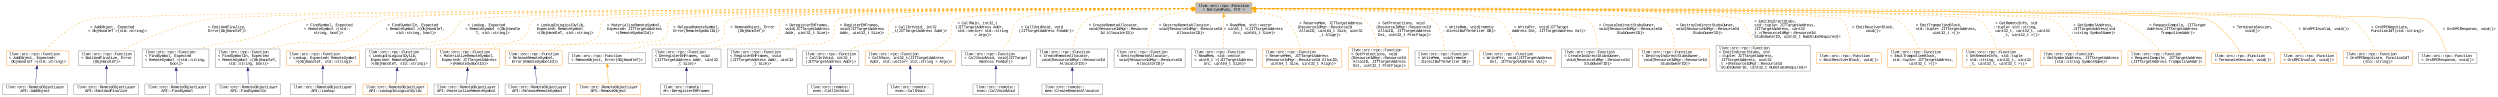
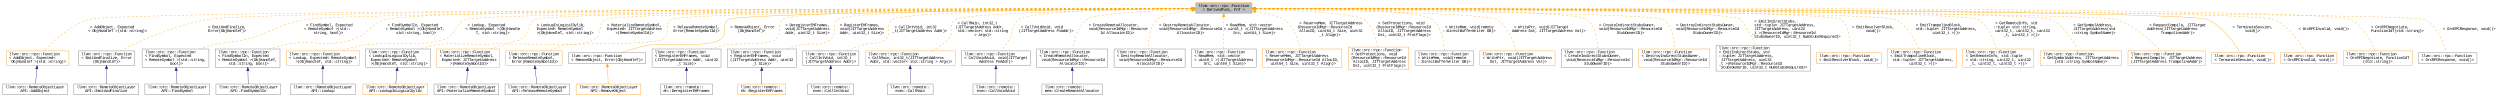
(1861, 11) -> (1861, 11)
(766, 16) -> (766, 16)
none -> (762, 89)
